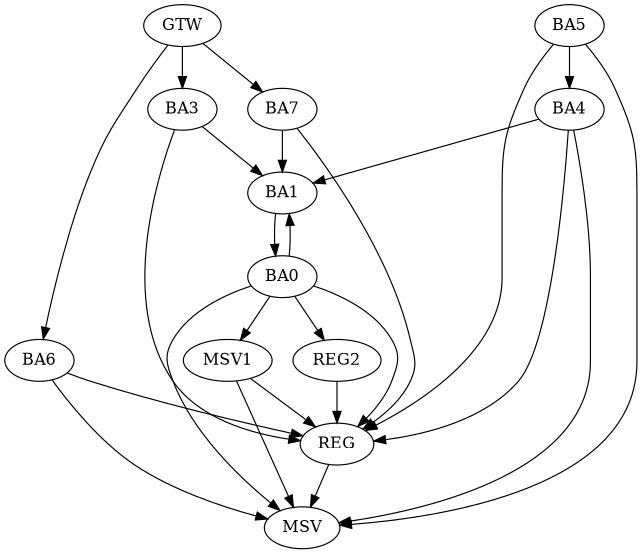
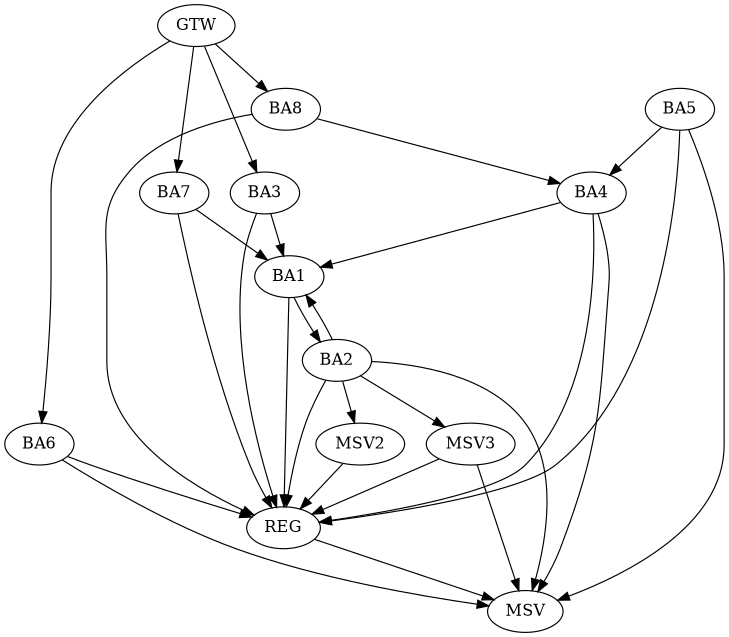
none -> (286, 109)
(282, 277) -> (337, 360)
(228, 360) -> (471, 444)
(337, 360) -> (360, 444)
none -> (287, 396)
